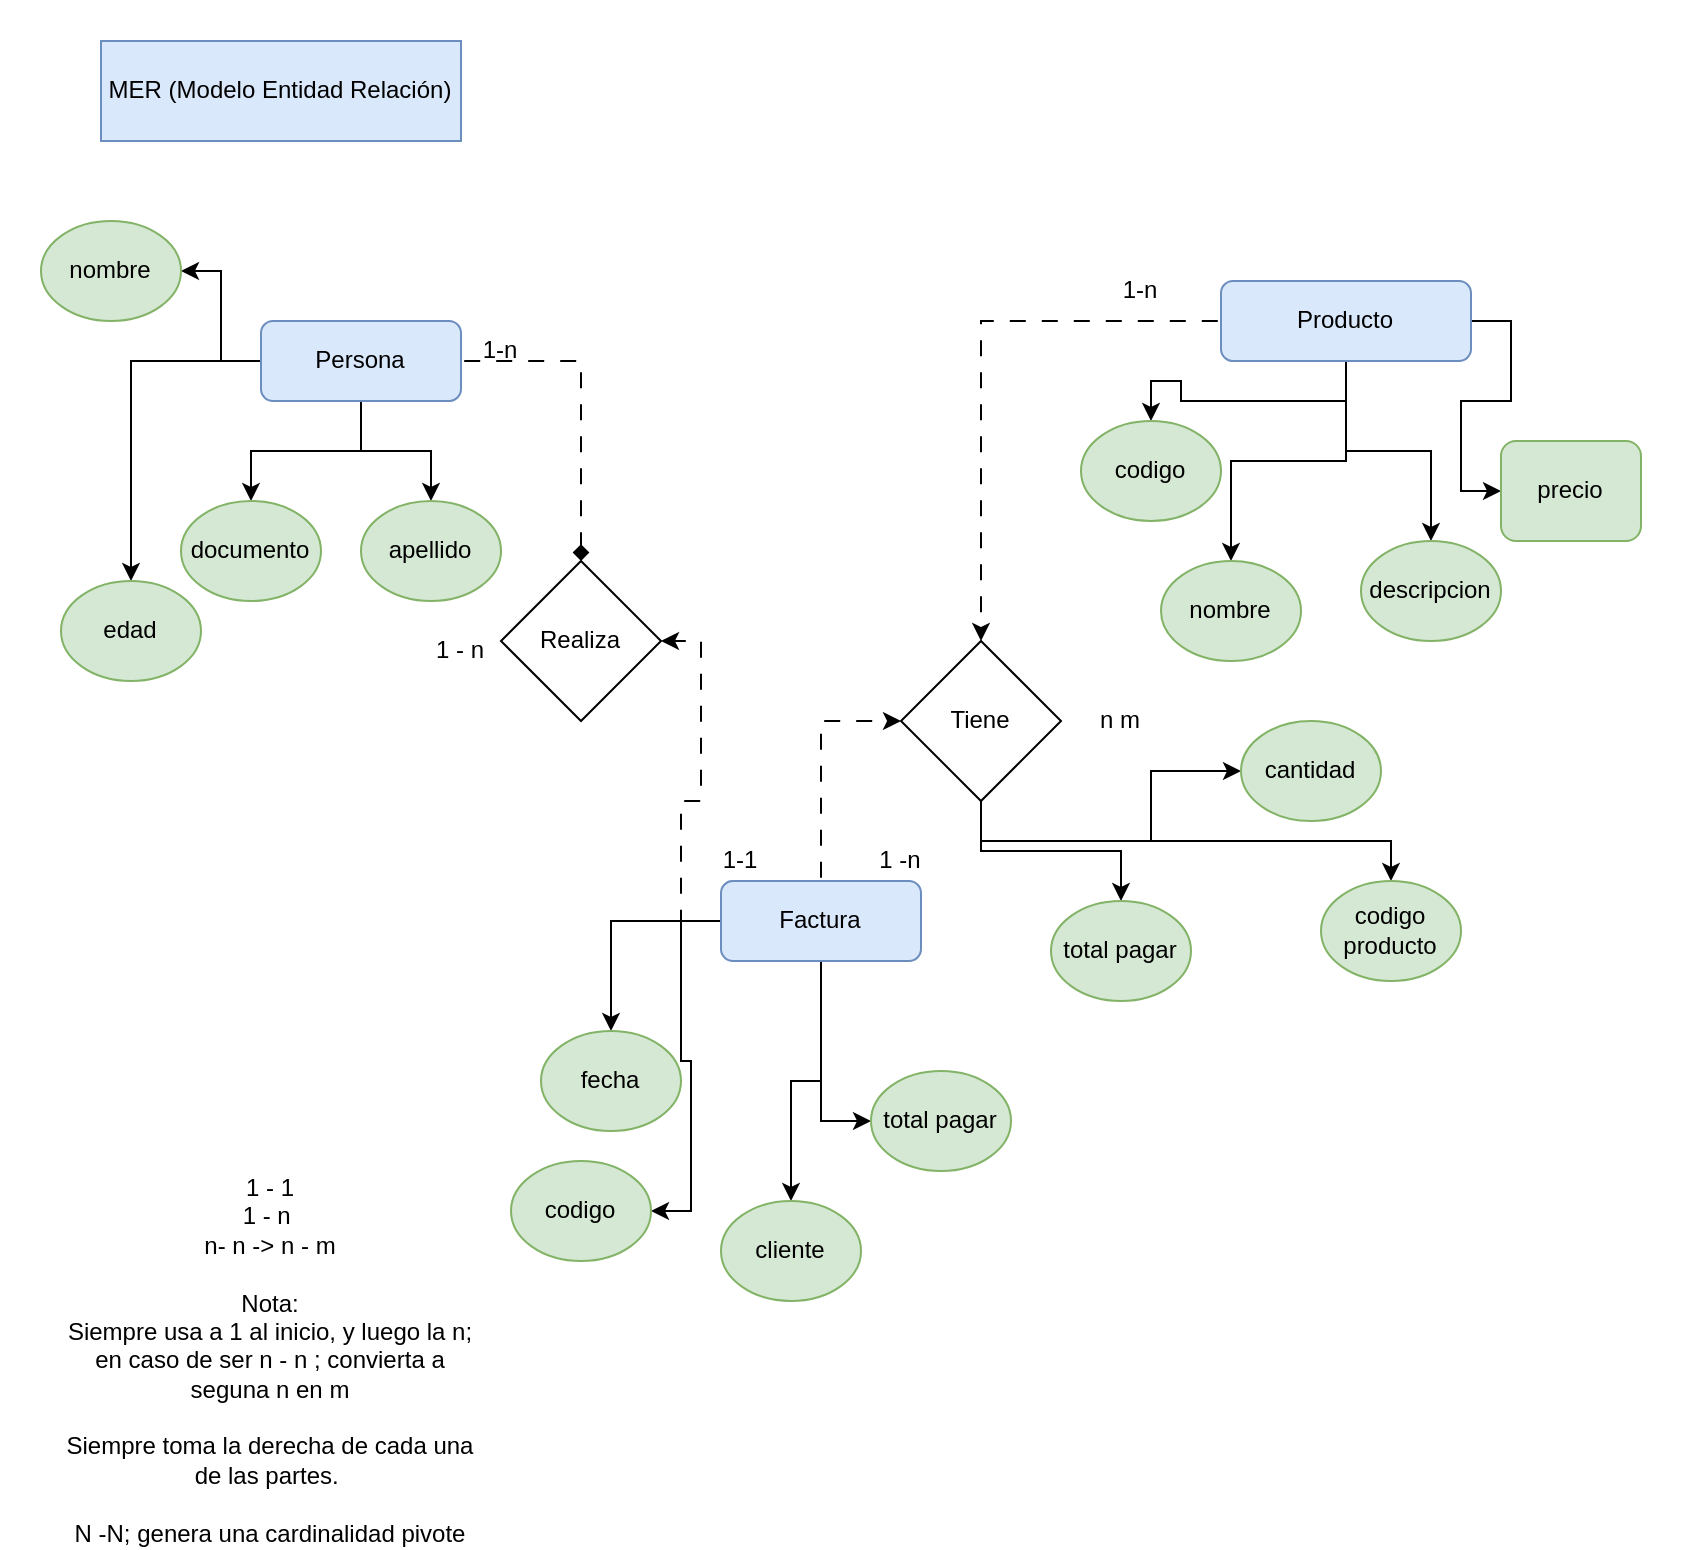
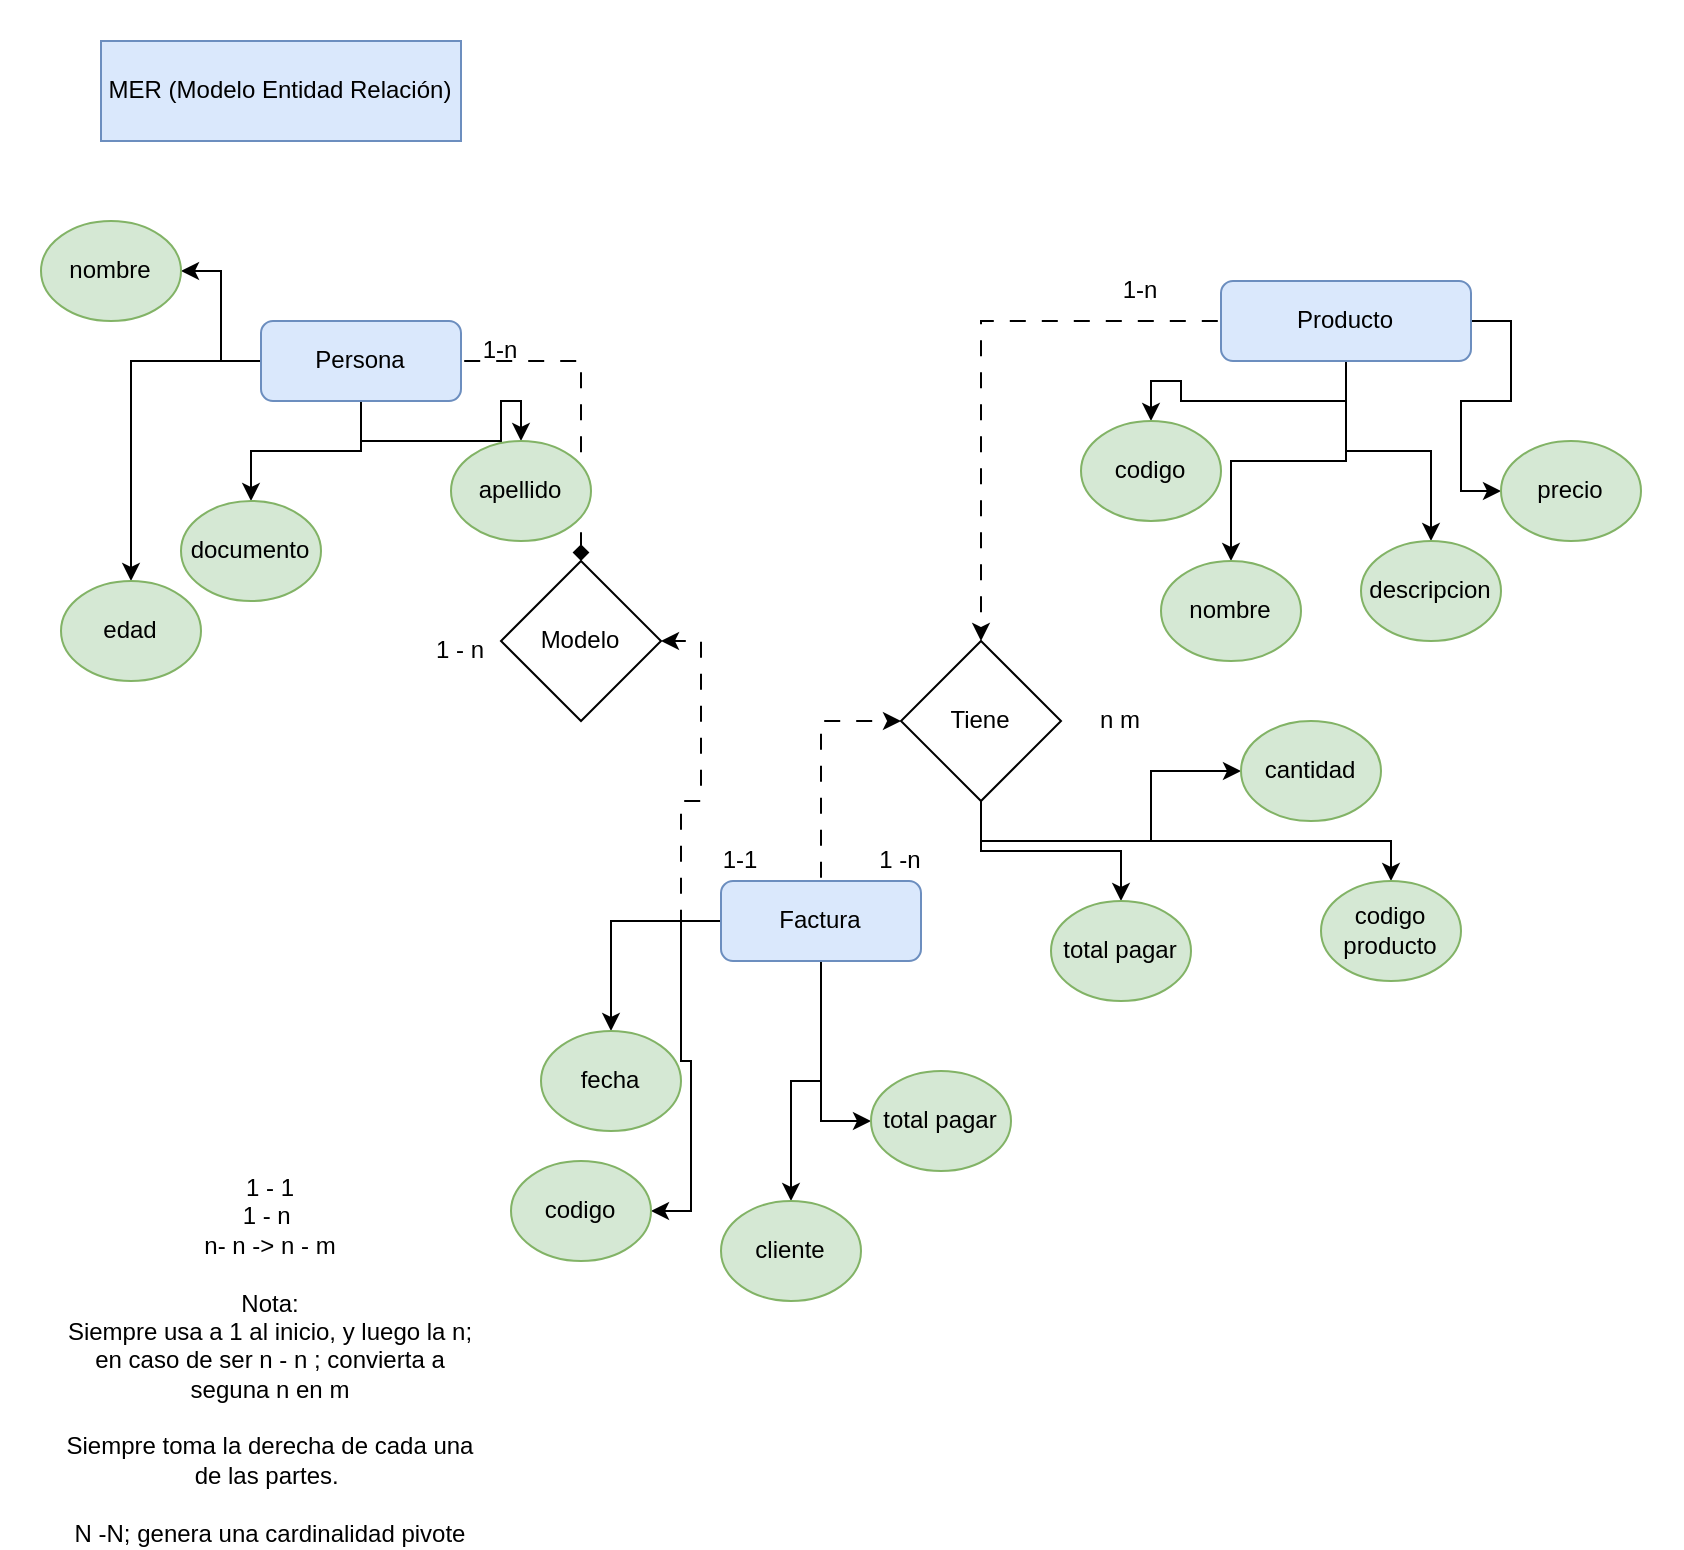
(1571, 491) -> (1571, 491)
(431, 551) -> (521, 491)
(581, 641) -> (581, 641)
